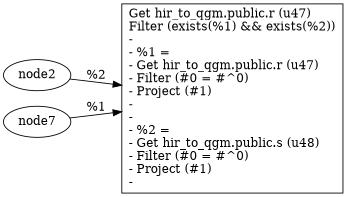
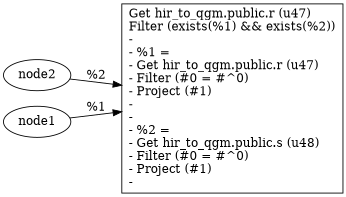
(37, 122) -> (37, 122)
